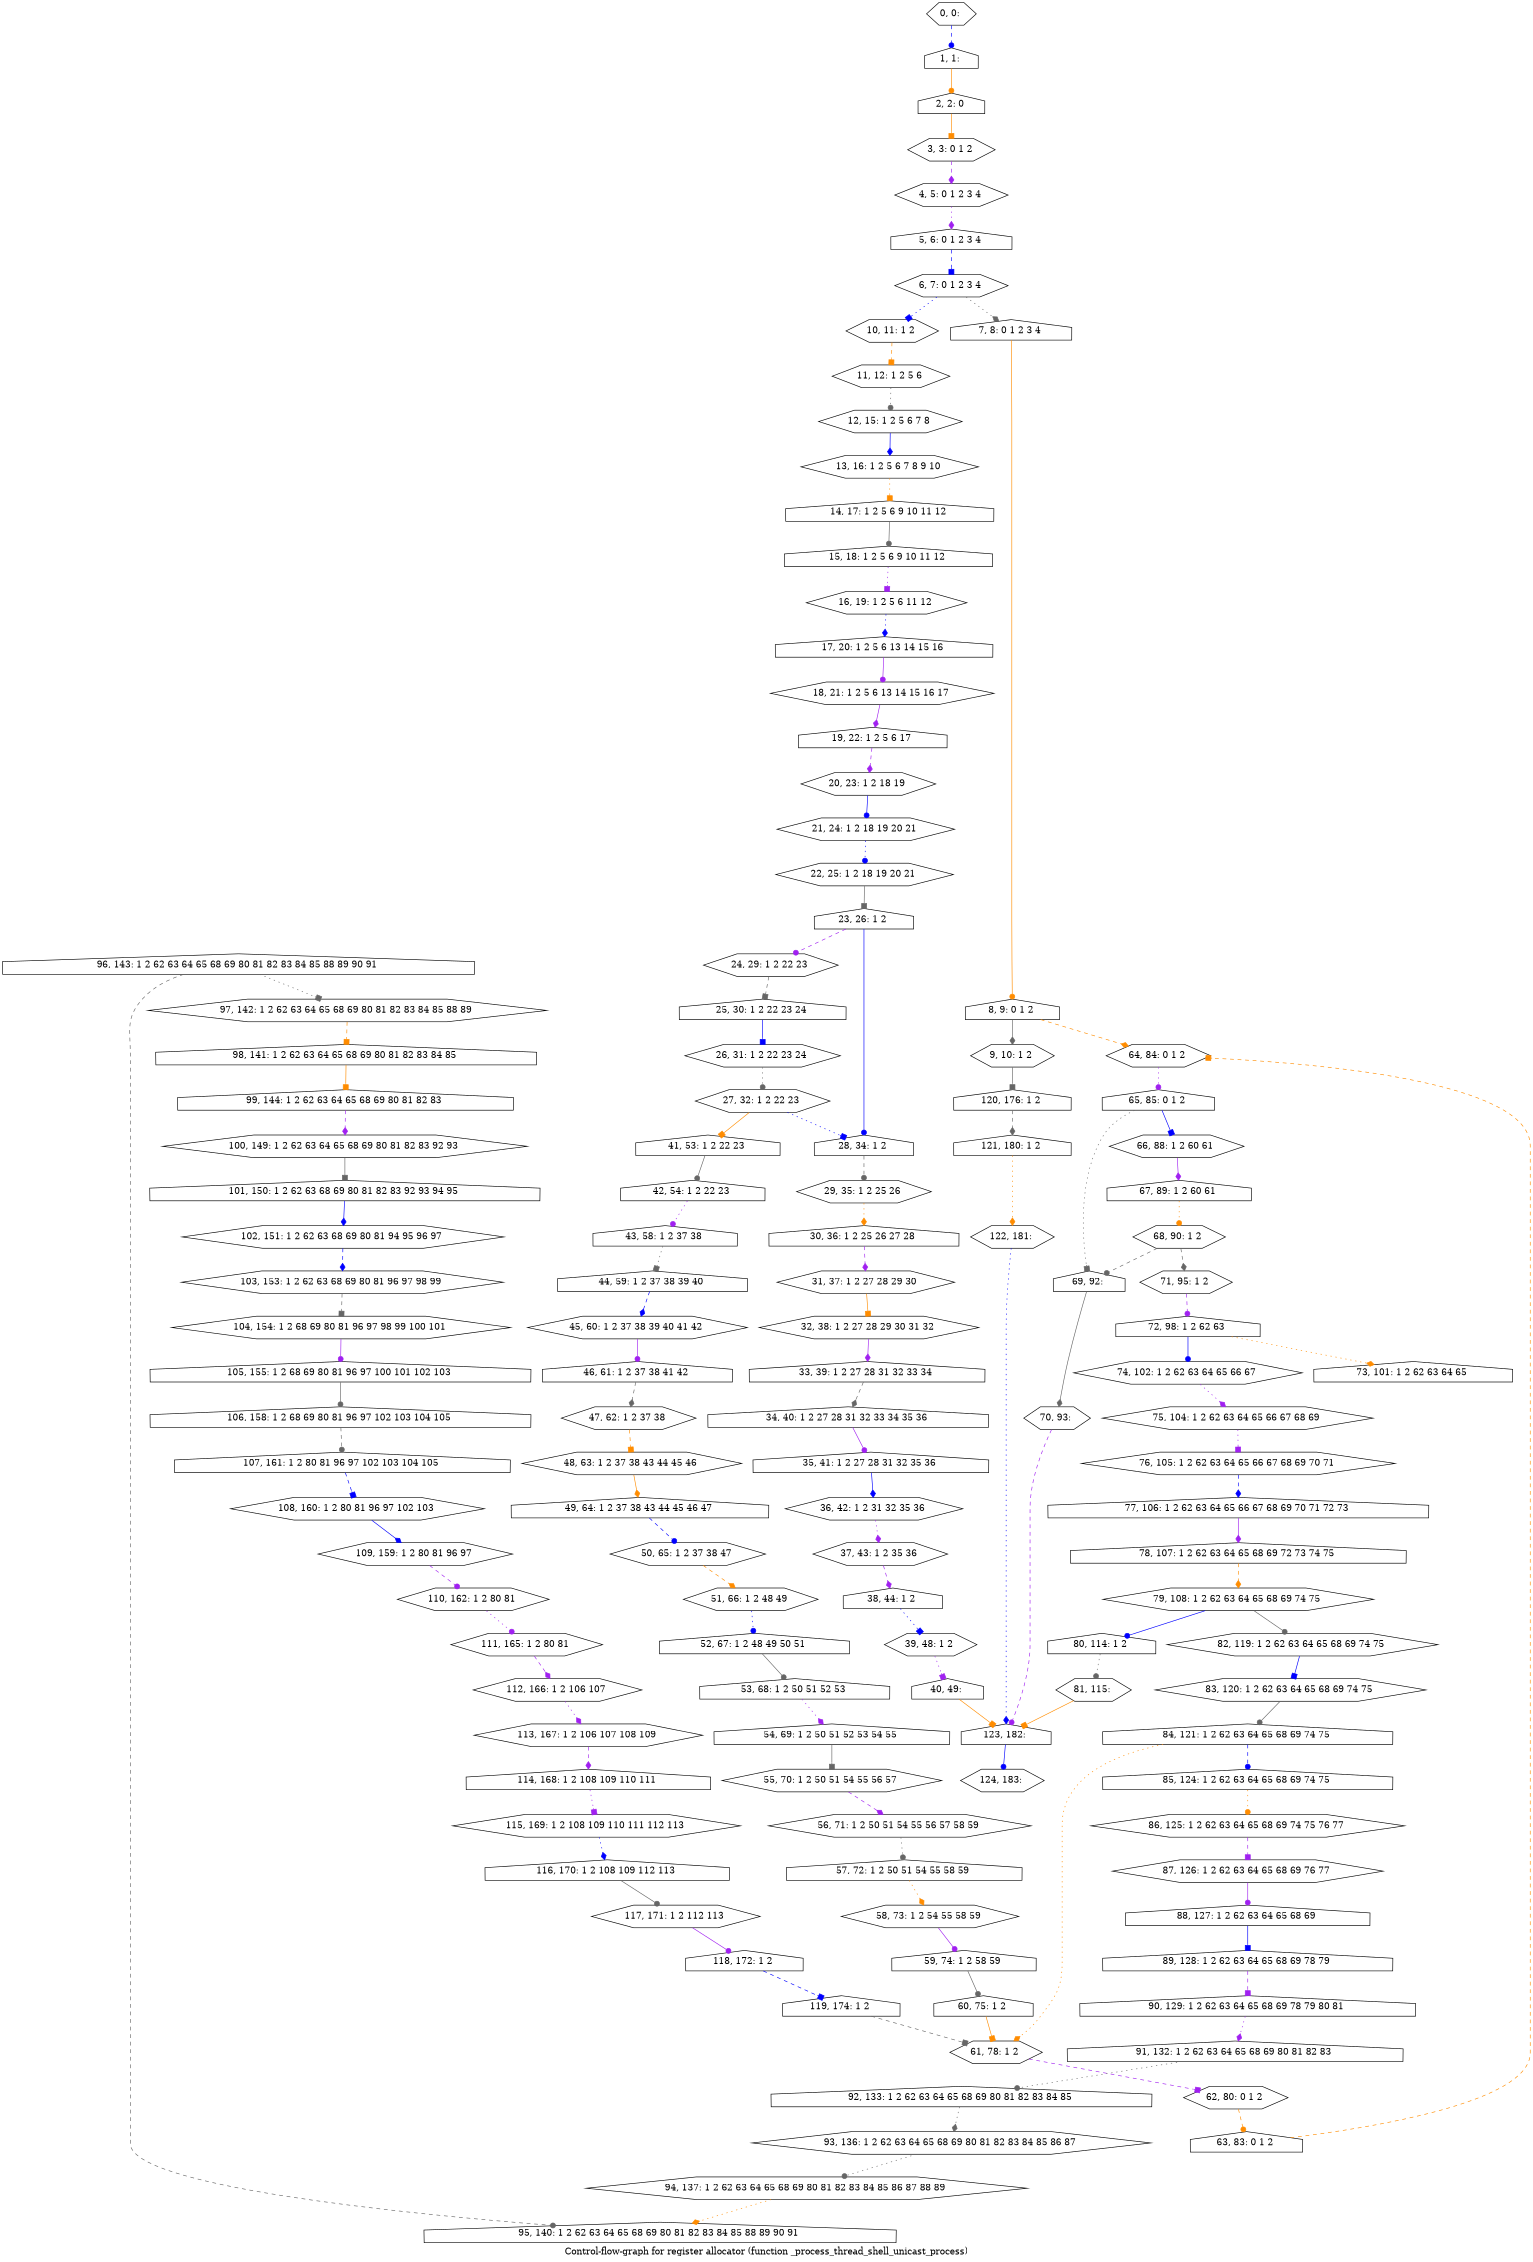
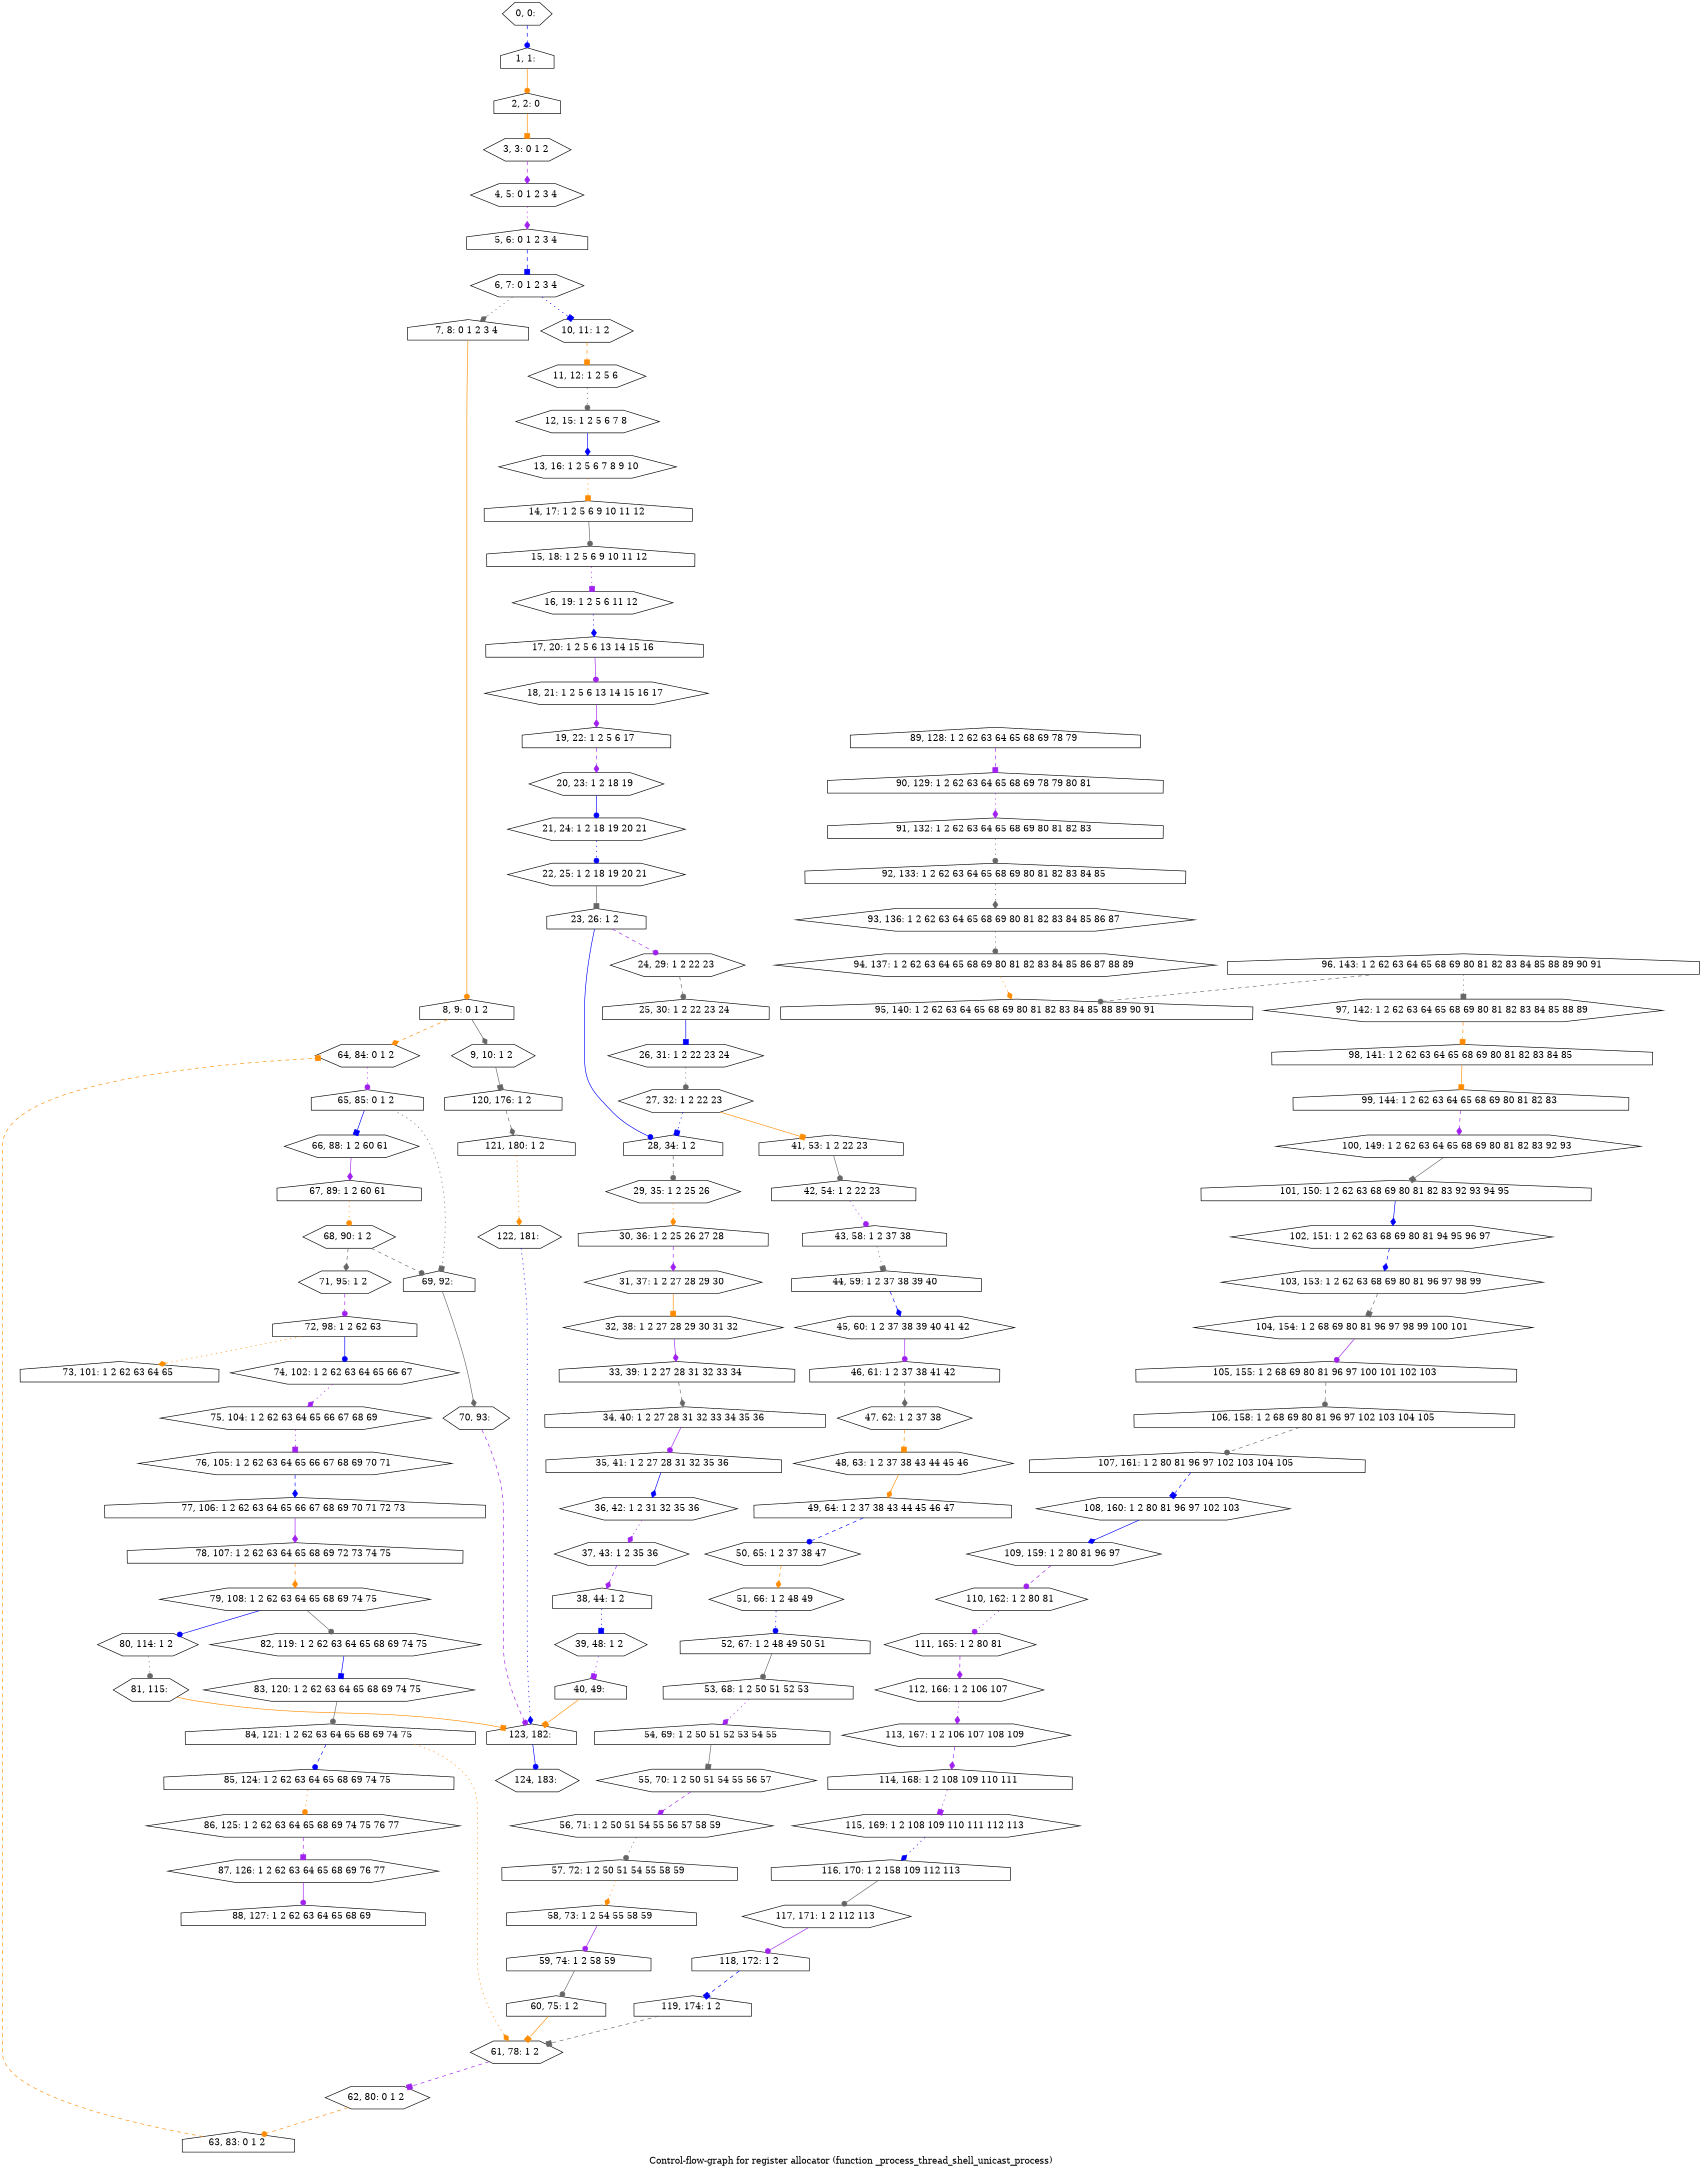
(767, 985) -> (681, 985)
(340, 1392) -> (1325, 1392)
(1102, 1645) -> (148, 1645)
(607, 1871) -> (891, 1871)
(930, 1916) -> (601, 1916)
(1248, 1935) -> none
